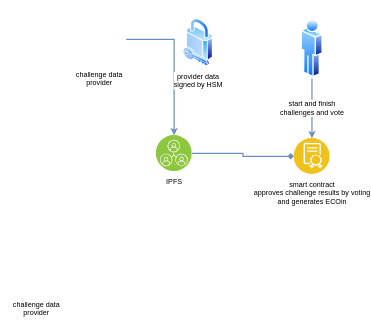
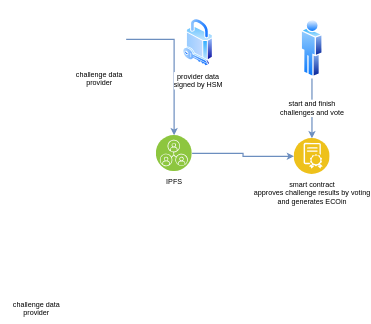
(287, 156) -> (287, 156)
